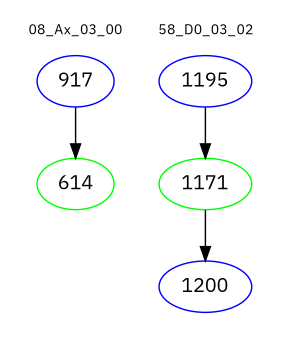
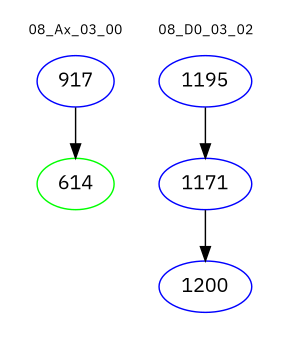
(206, 31) -> (206, 31)
(205, 184) -> (205, 184)
